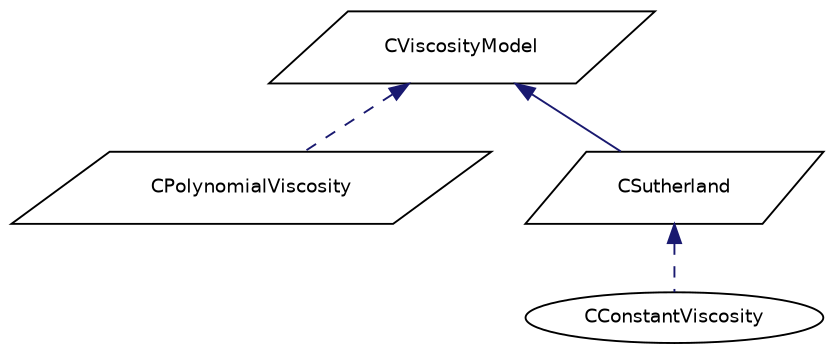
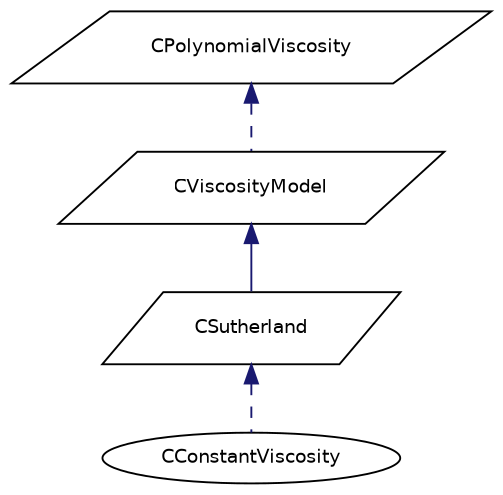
(348, 123) -> (251, 127)
